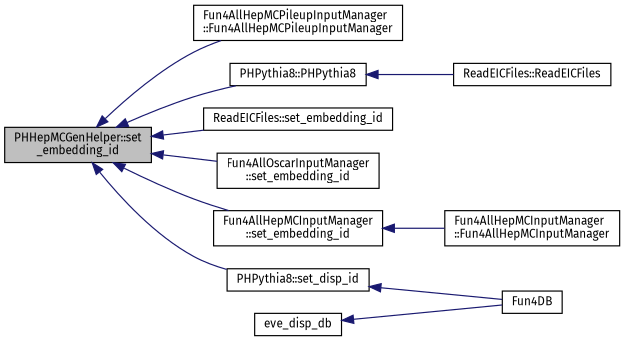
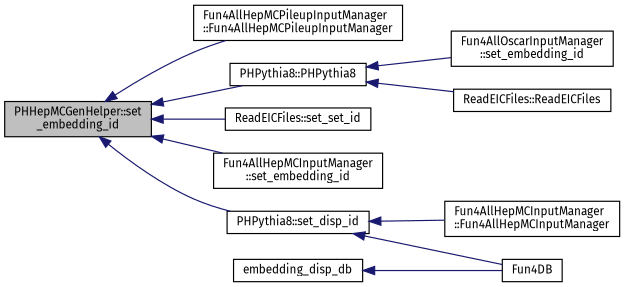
(298, 119) -> (298, 119)
(190, 158) -> (415, 62)
(420, 228) -> (413, 221)
(298, 325) -> (298, 271)
